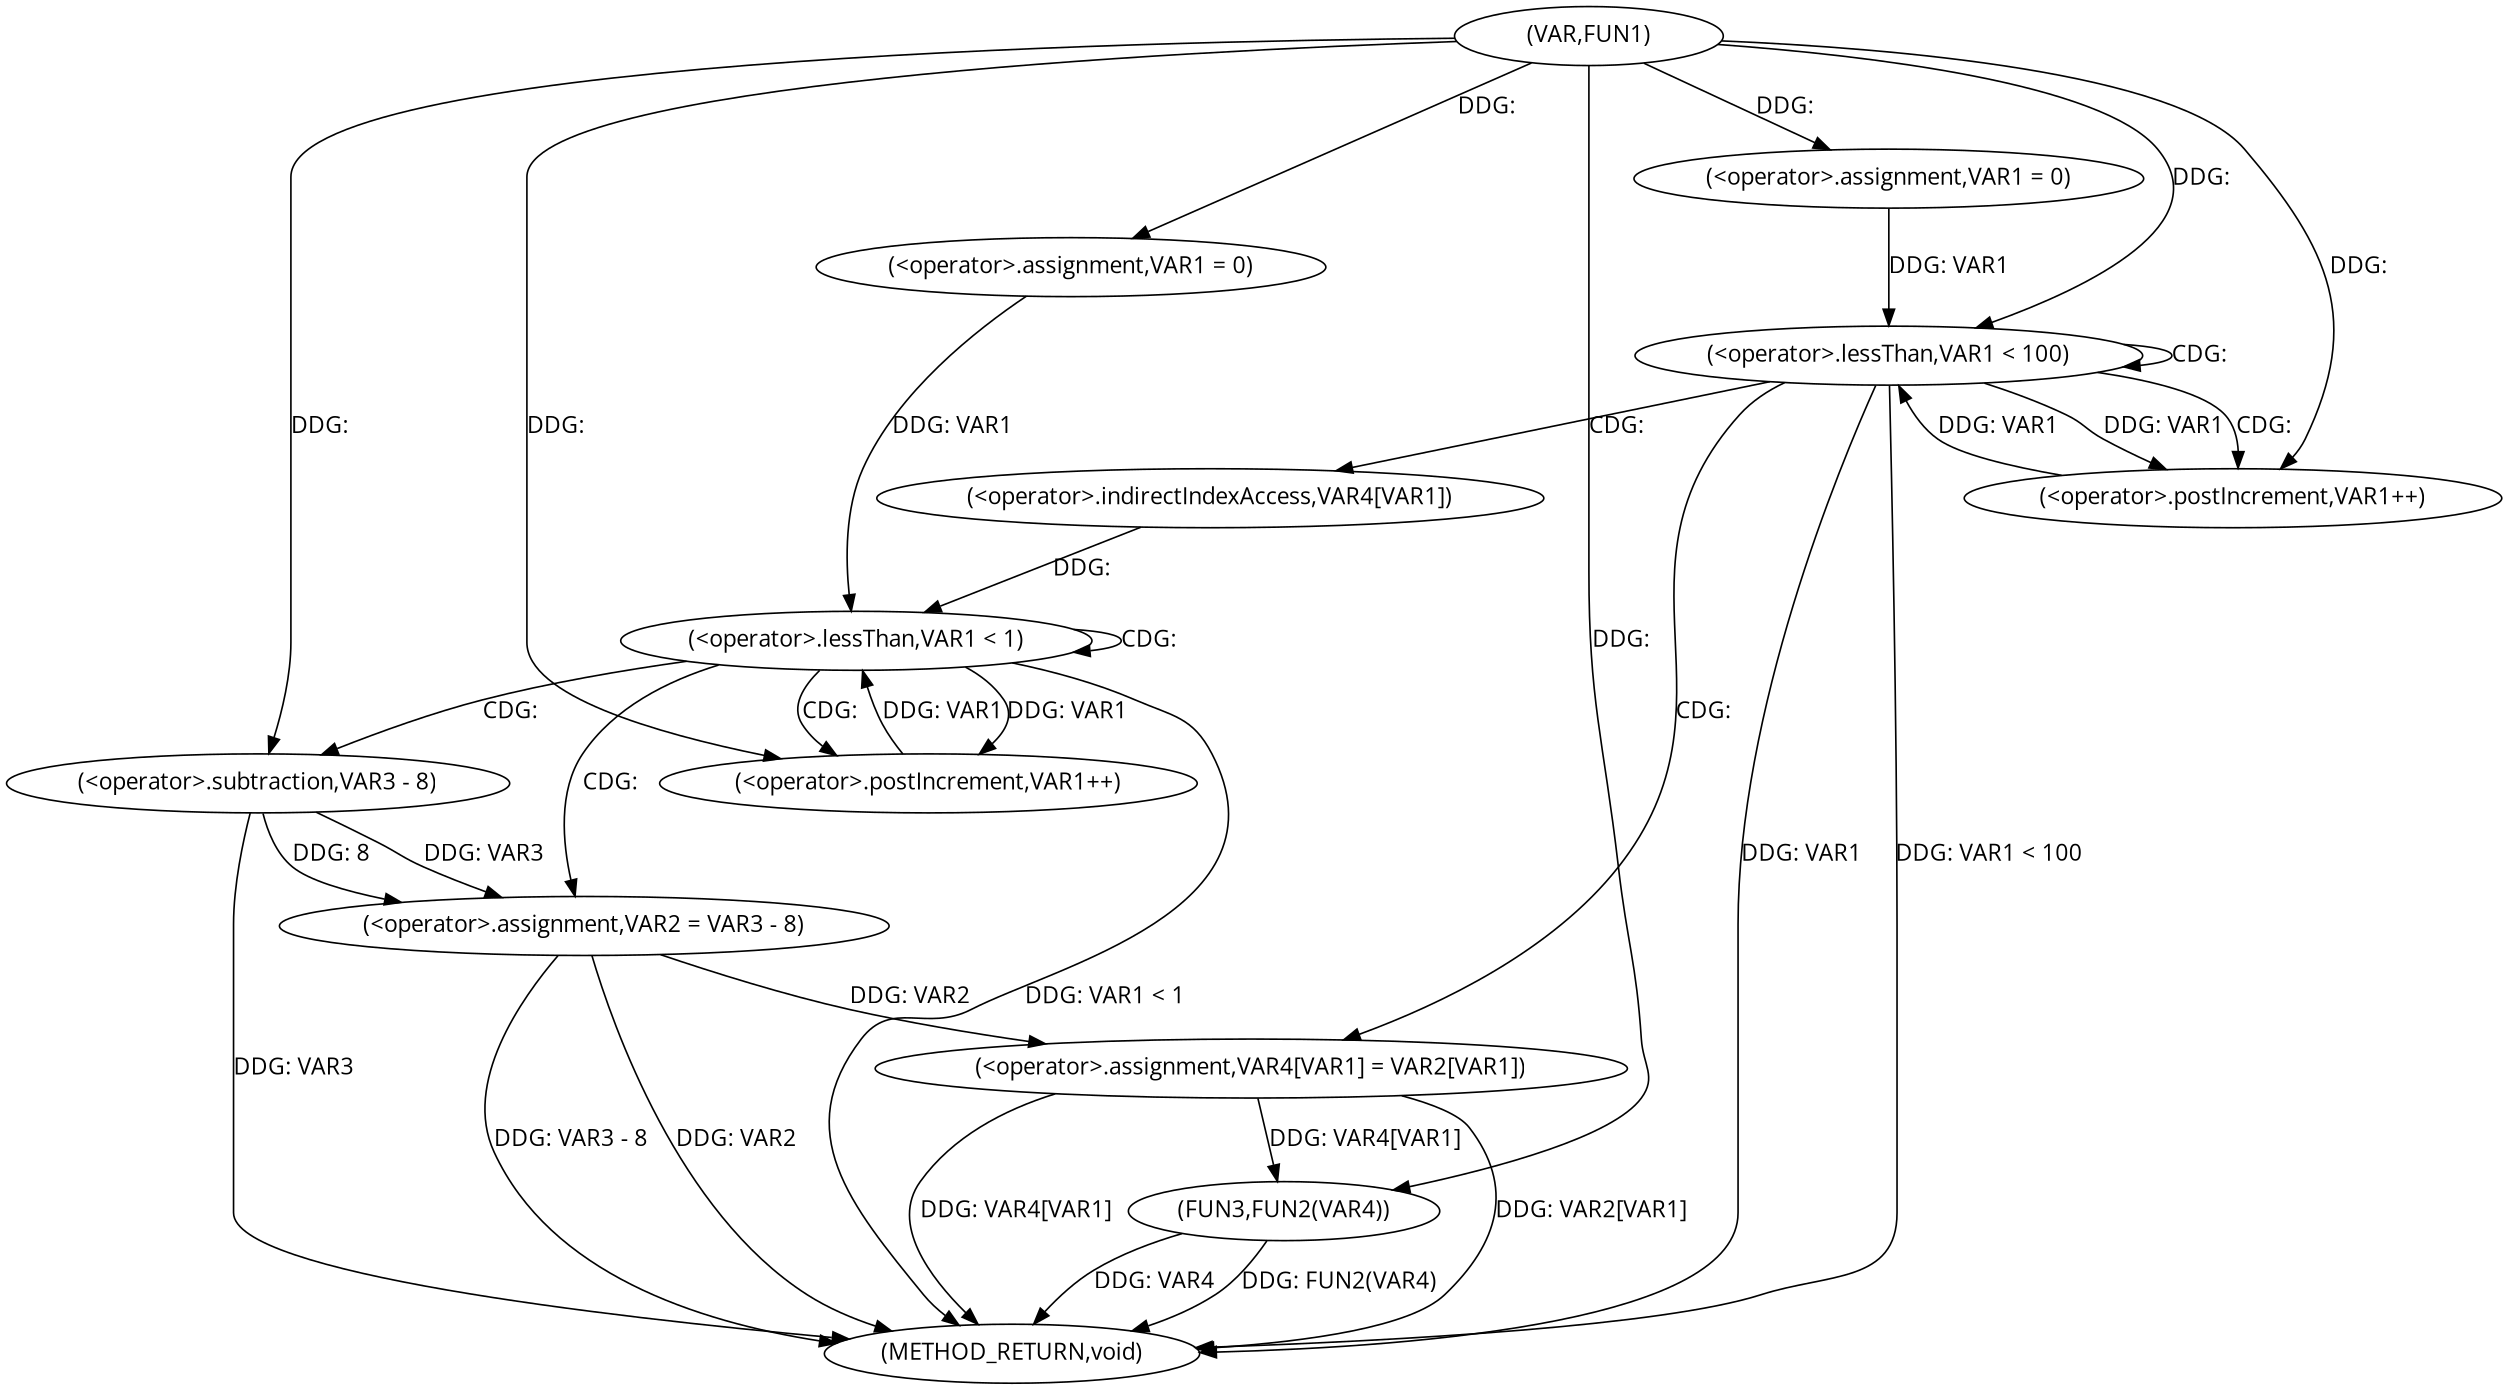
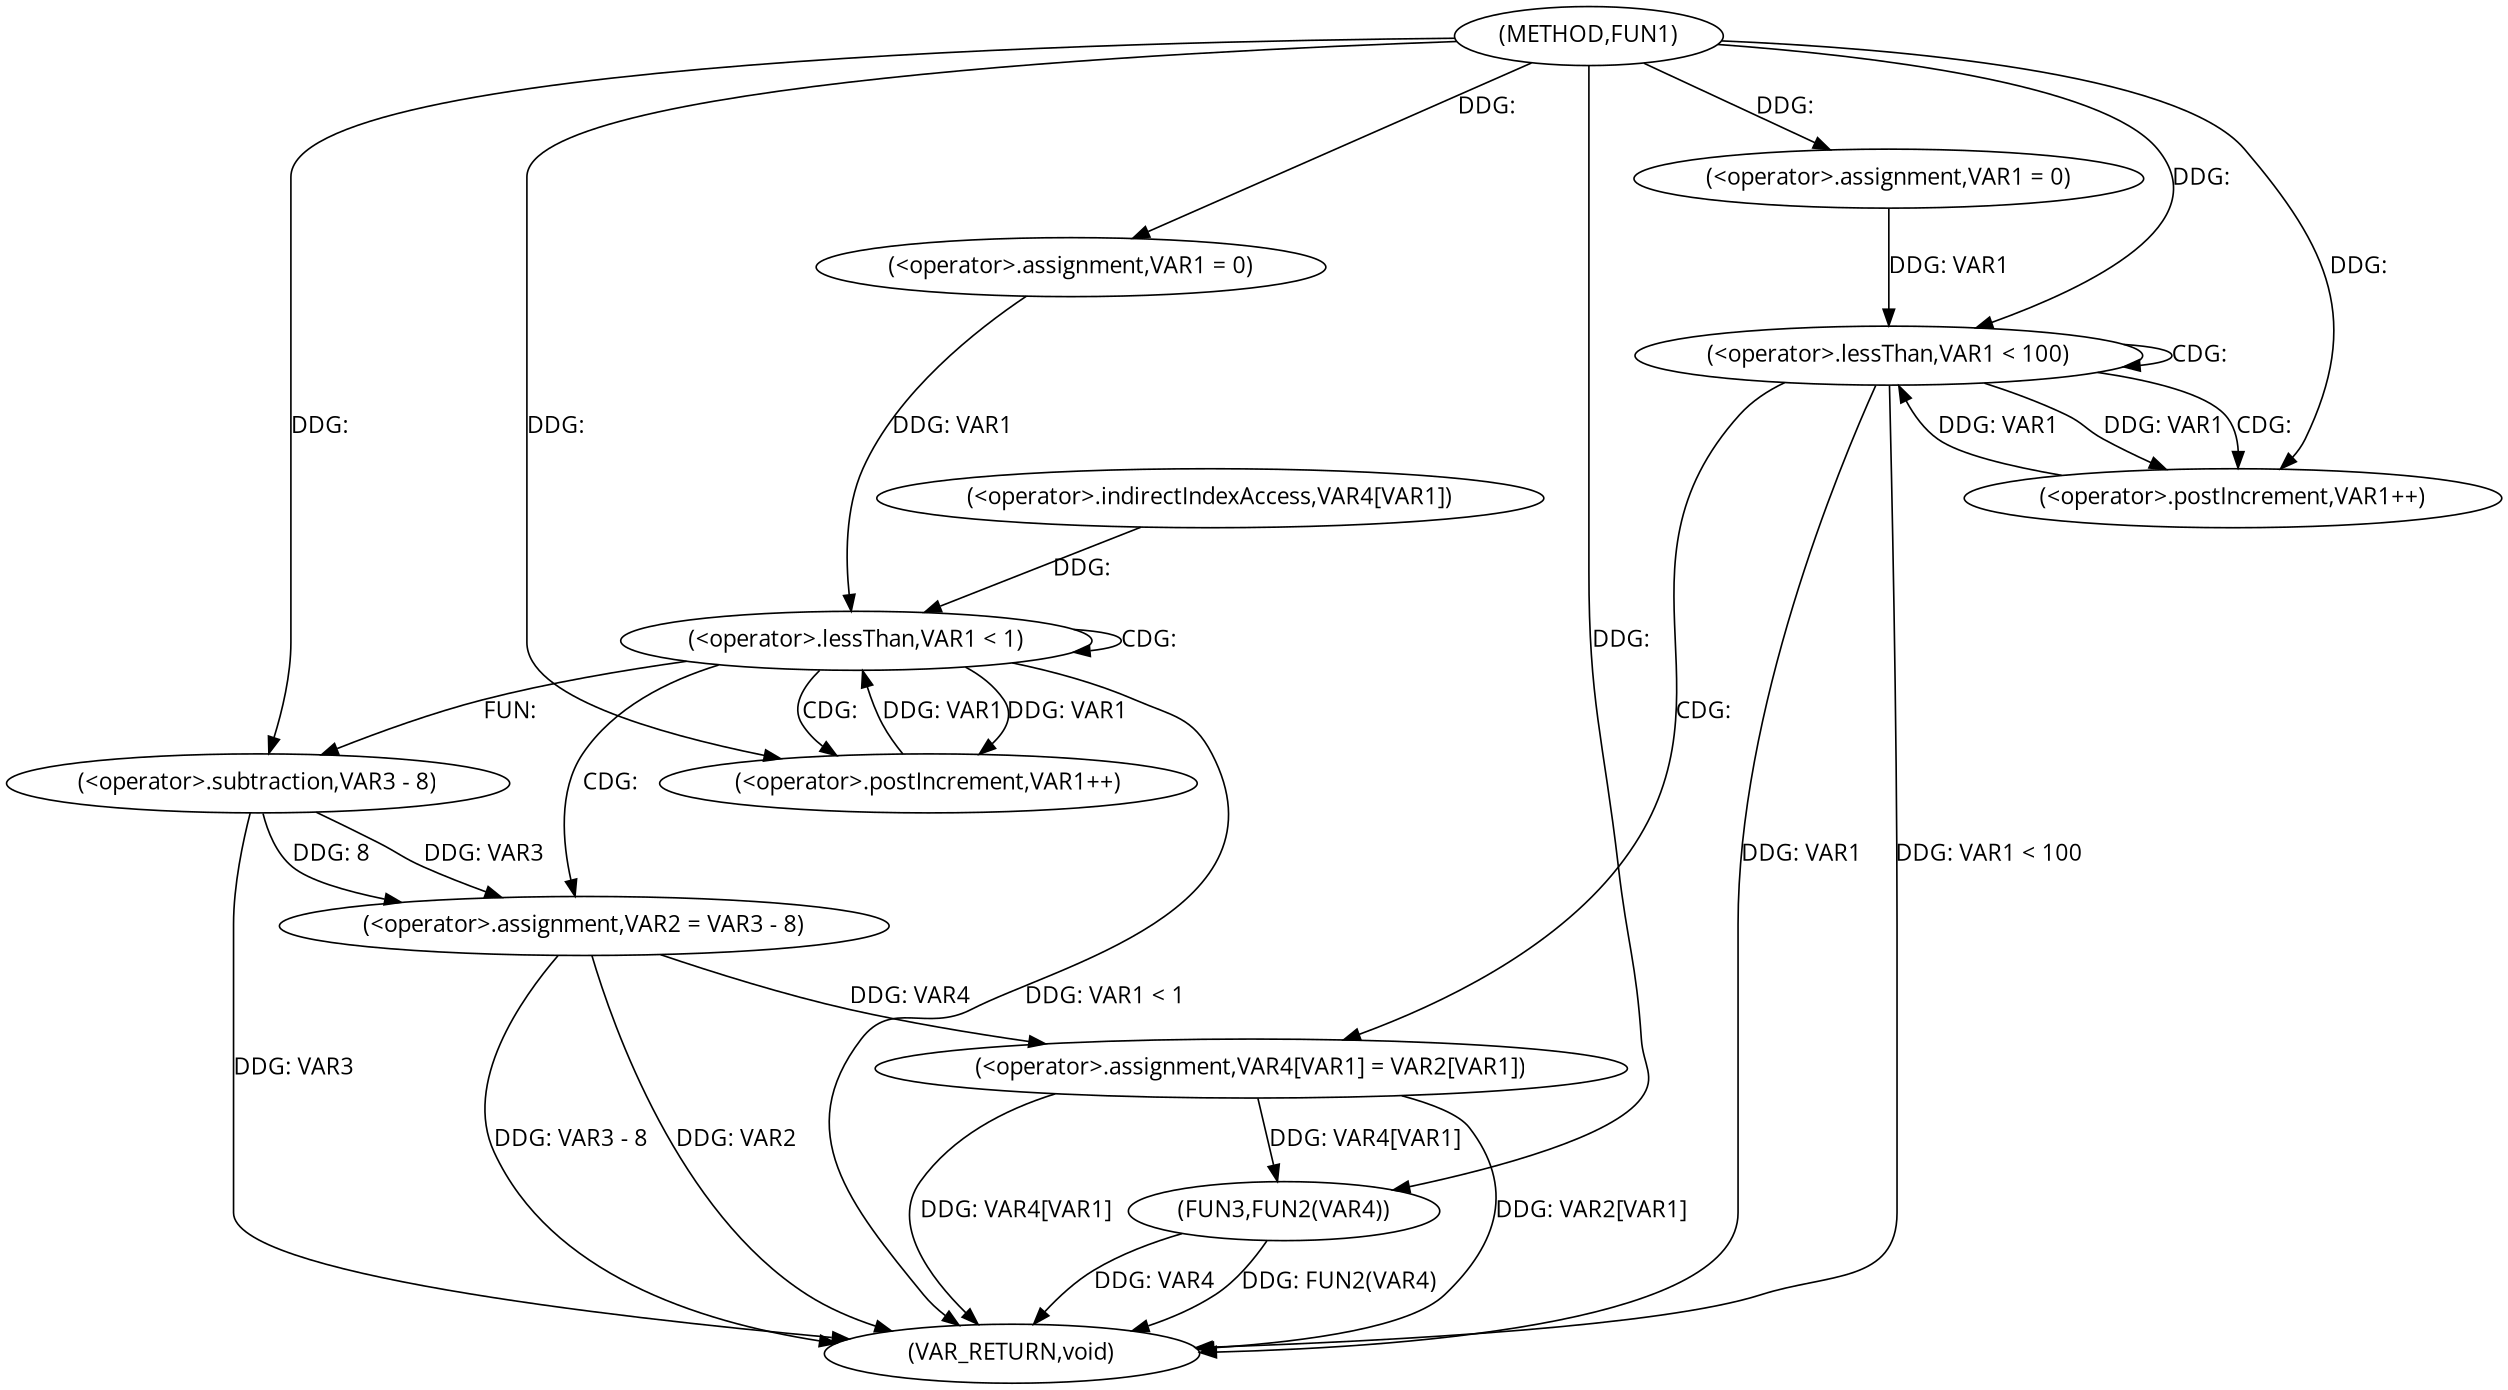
(1589, 36) -> (1589, 36)
(1561, 425) -> none
(514, 712) -> (514, 712)
(910, 997) -> (910, 997)
(1012, 1354) -> (1012, 1354)
